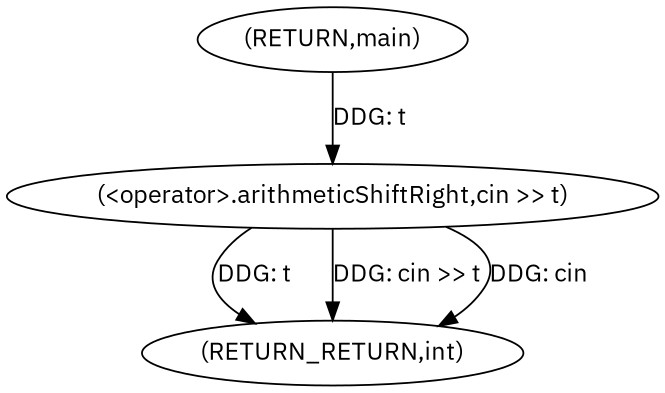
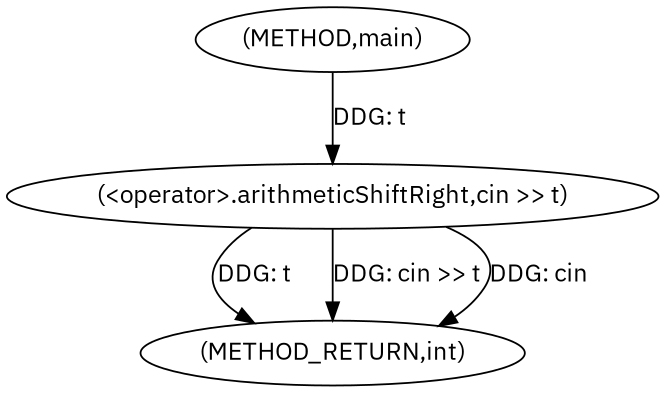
(333, 40) -> (333, 40)
(333, 353) -> (333, 353)
